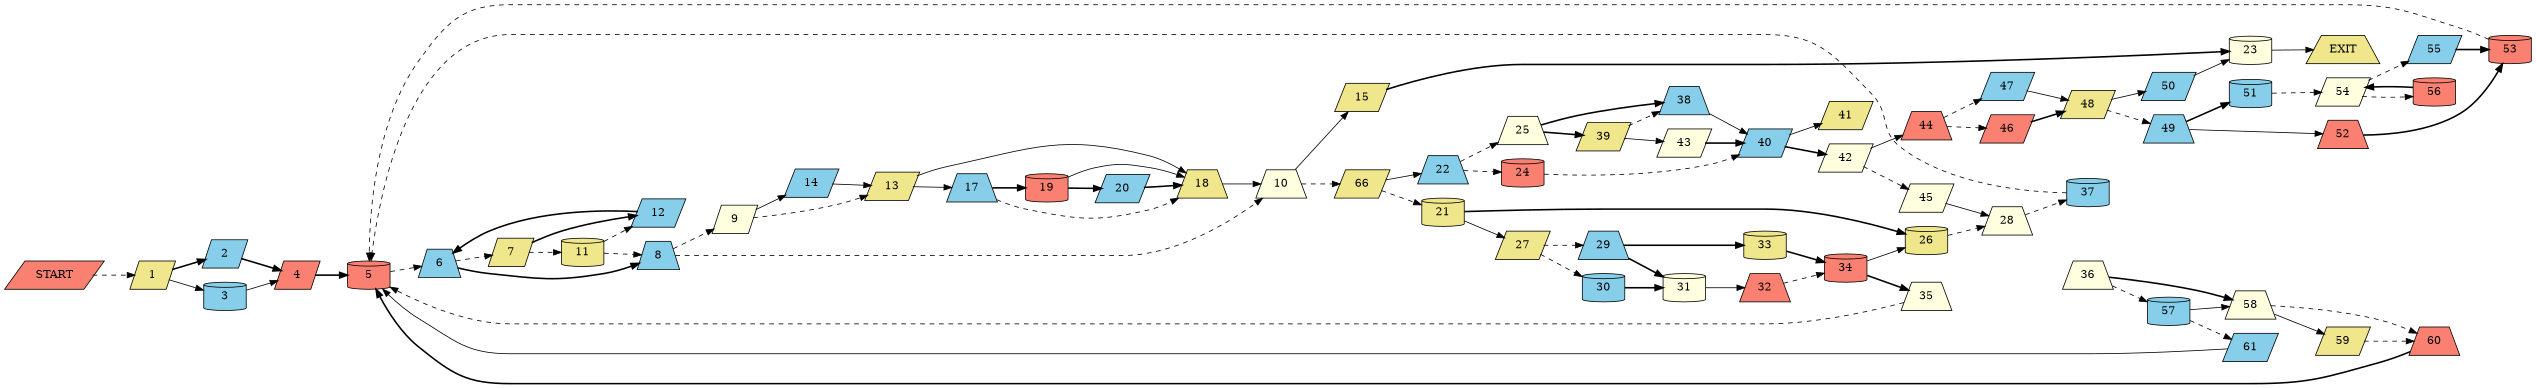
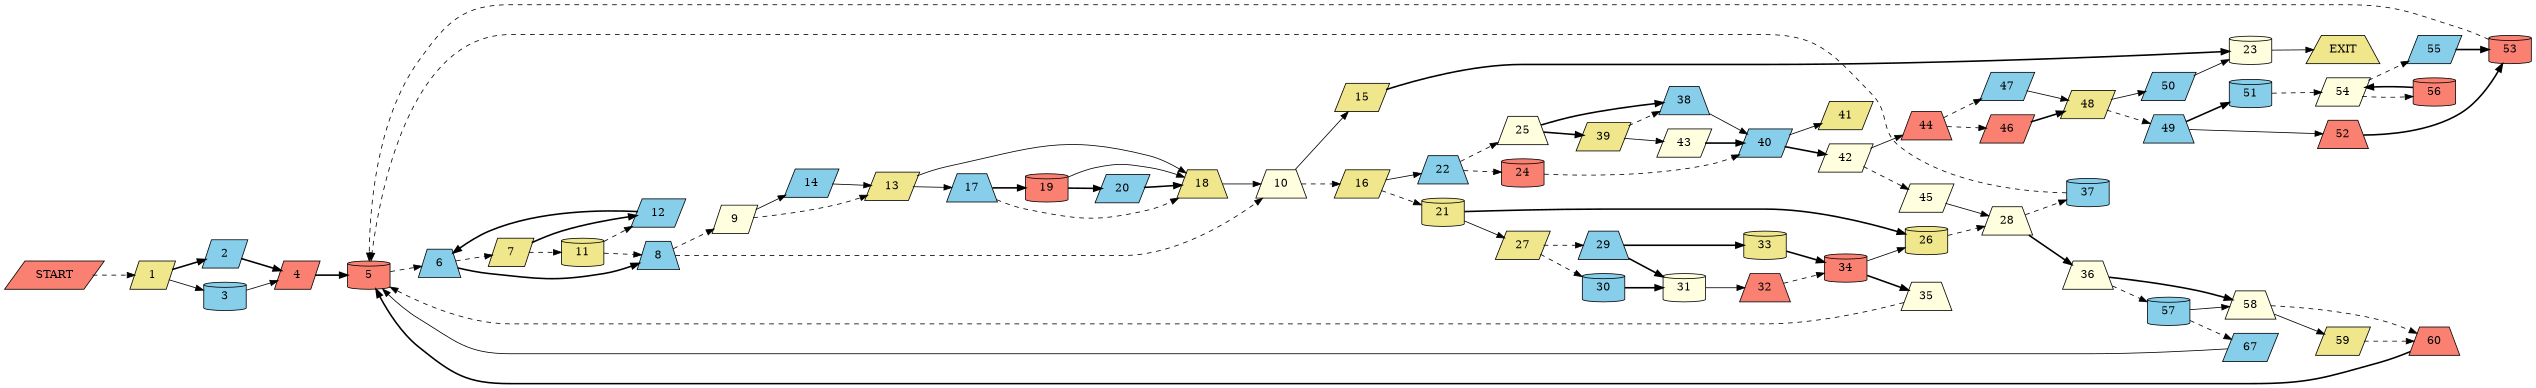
(1362, 184) -> (1362, 184)
none -> (2047, 248)
(2251, 347) -> (2251, 347)
